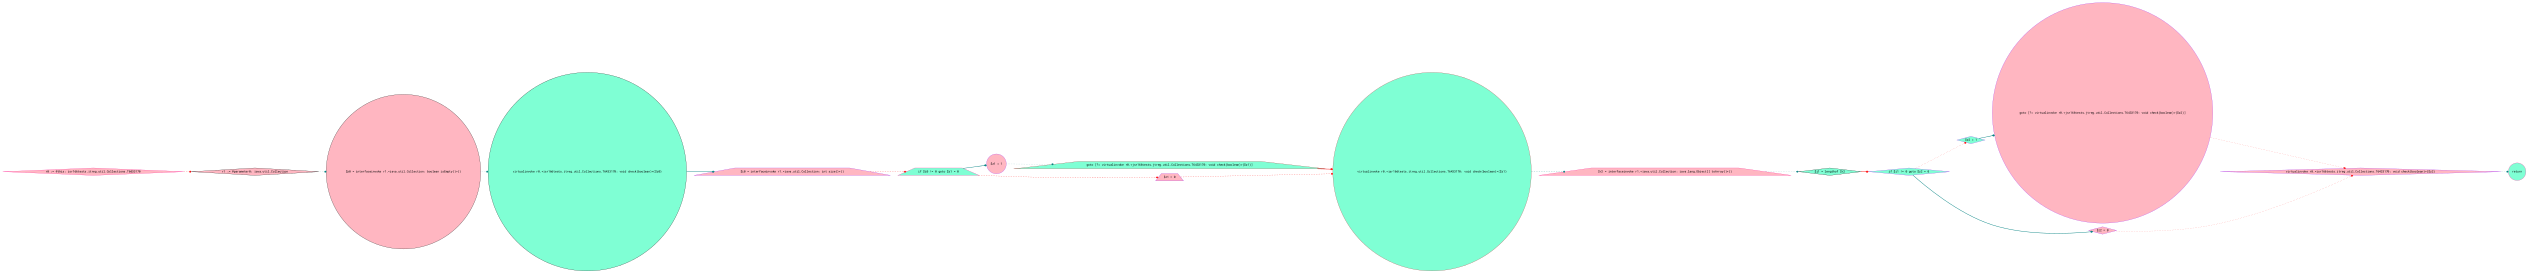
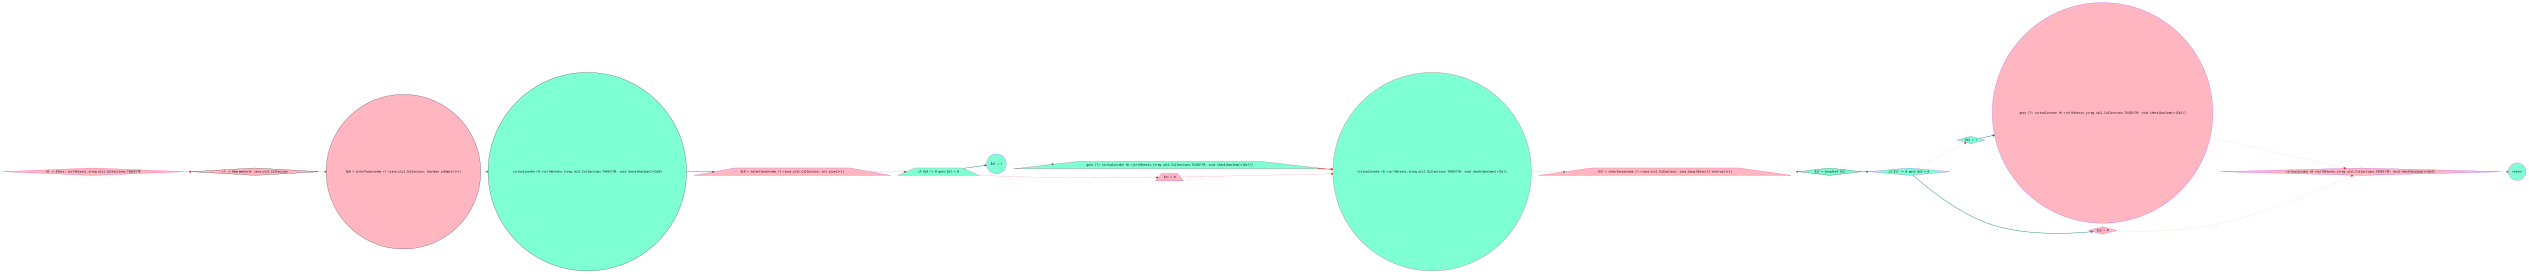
(996, 164) -> (996, 164)
(1863, 172) -> (1863, 172)
